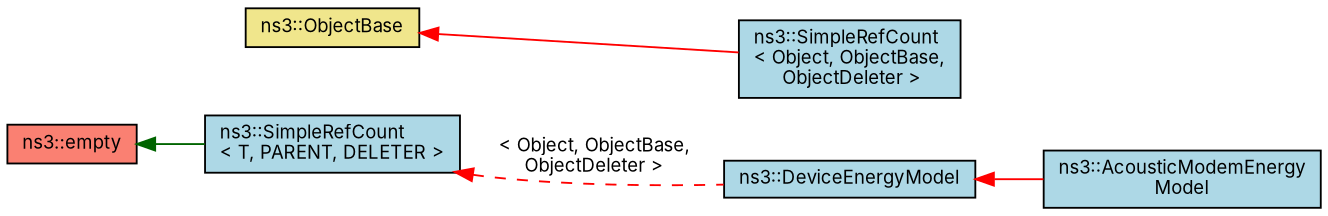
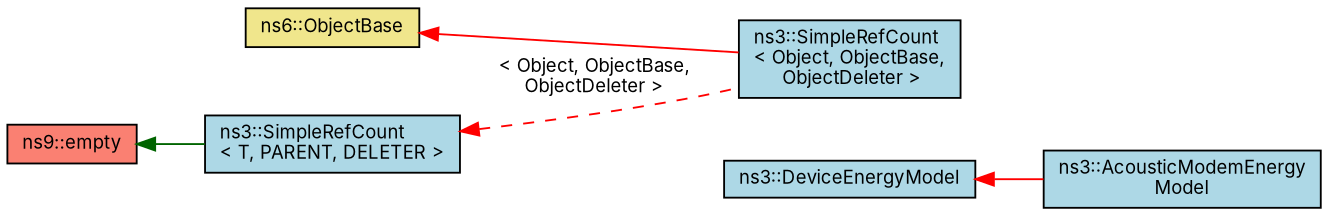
(332, 28) -> (332, 28)
(72, 144) -> (72, 144)
(598, 184) -> (609, 112)
